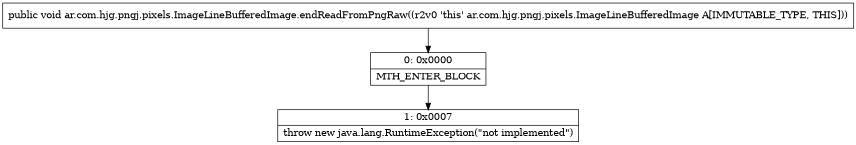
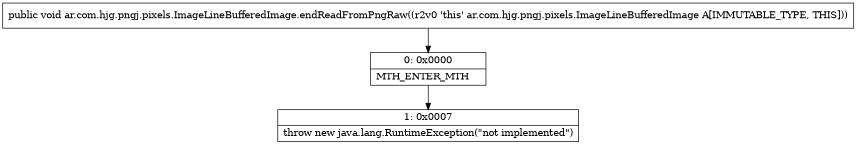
(428, 77) -> (422, 77)
